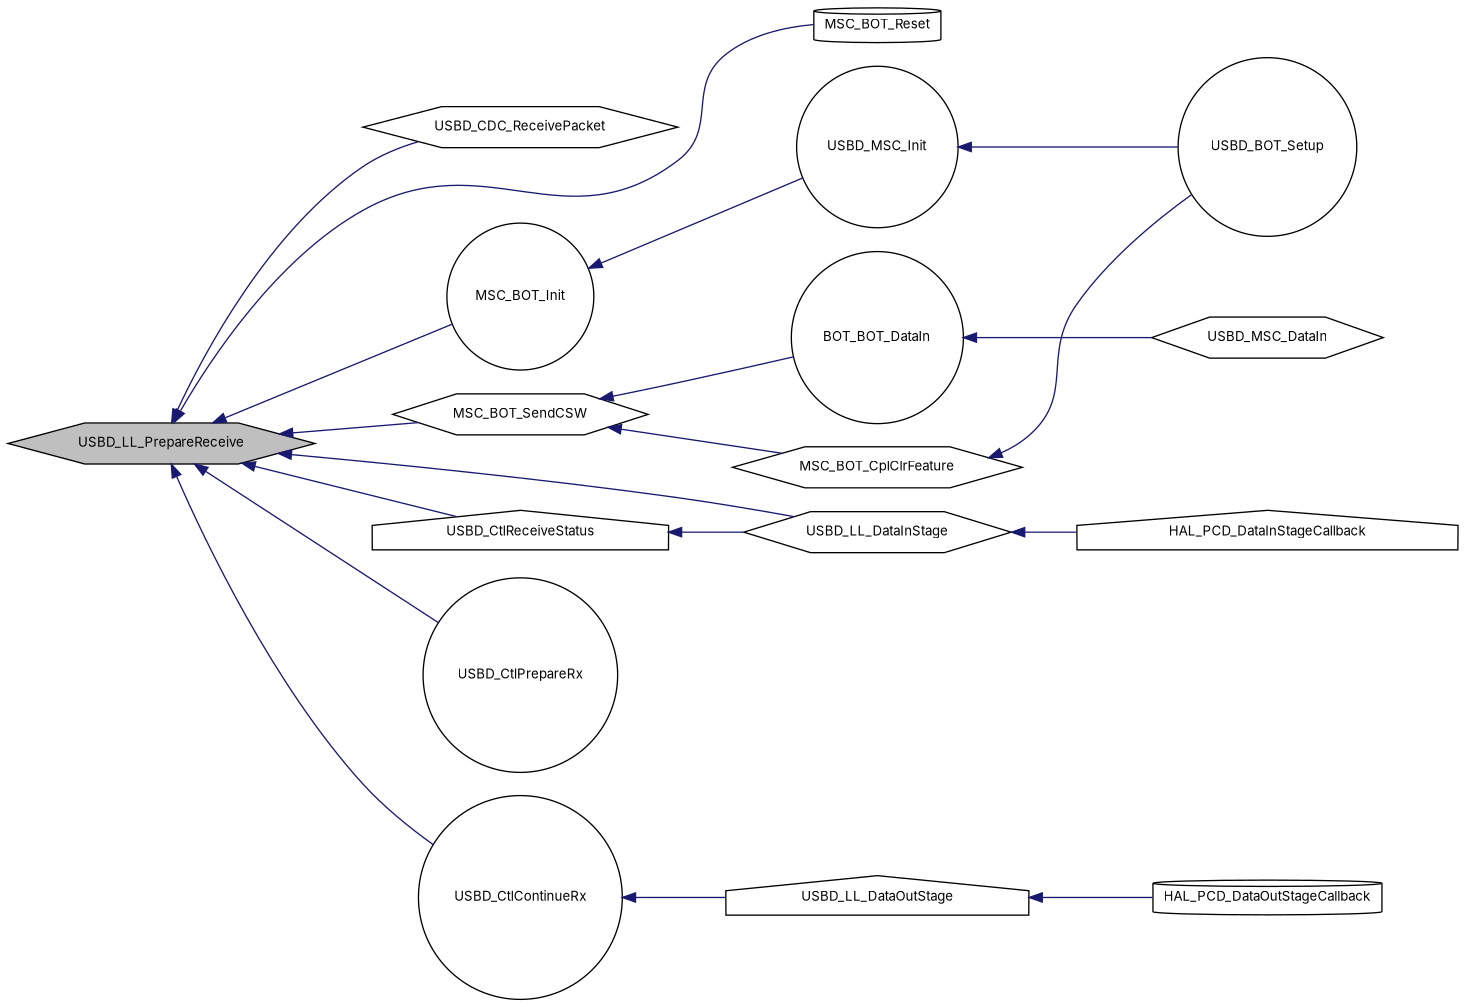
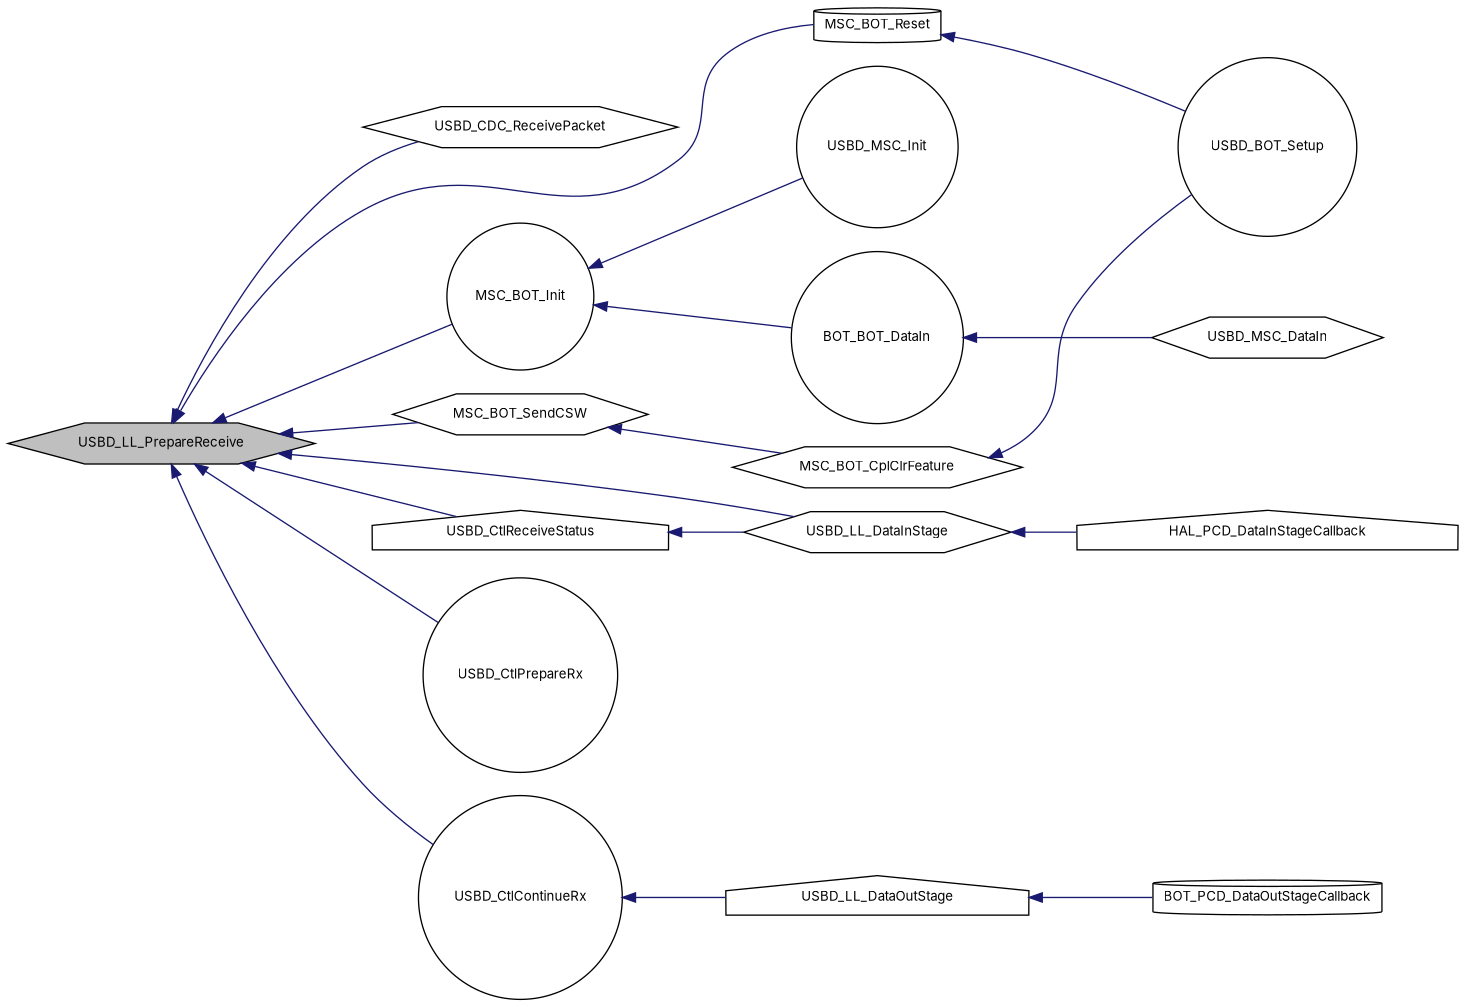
(1075, 147) -> (1072, 68)
(703, 377) -> (699, 317)
(1267, 897) -> (1267, 897)
